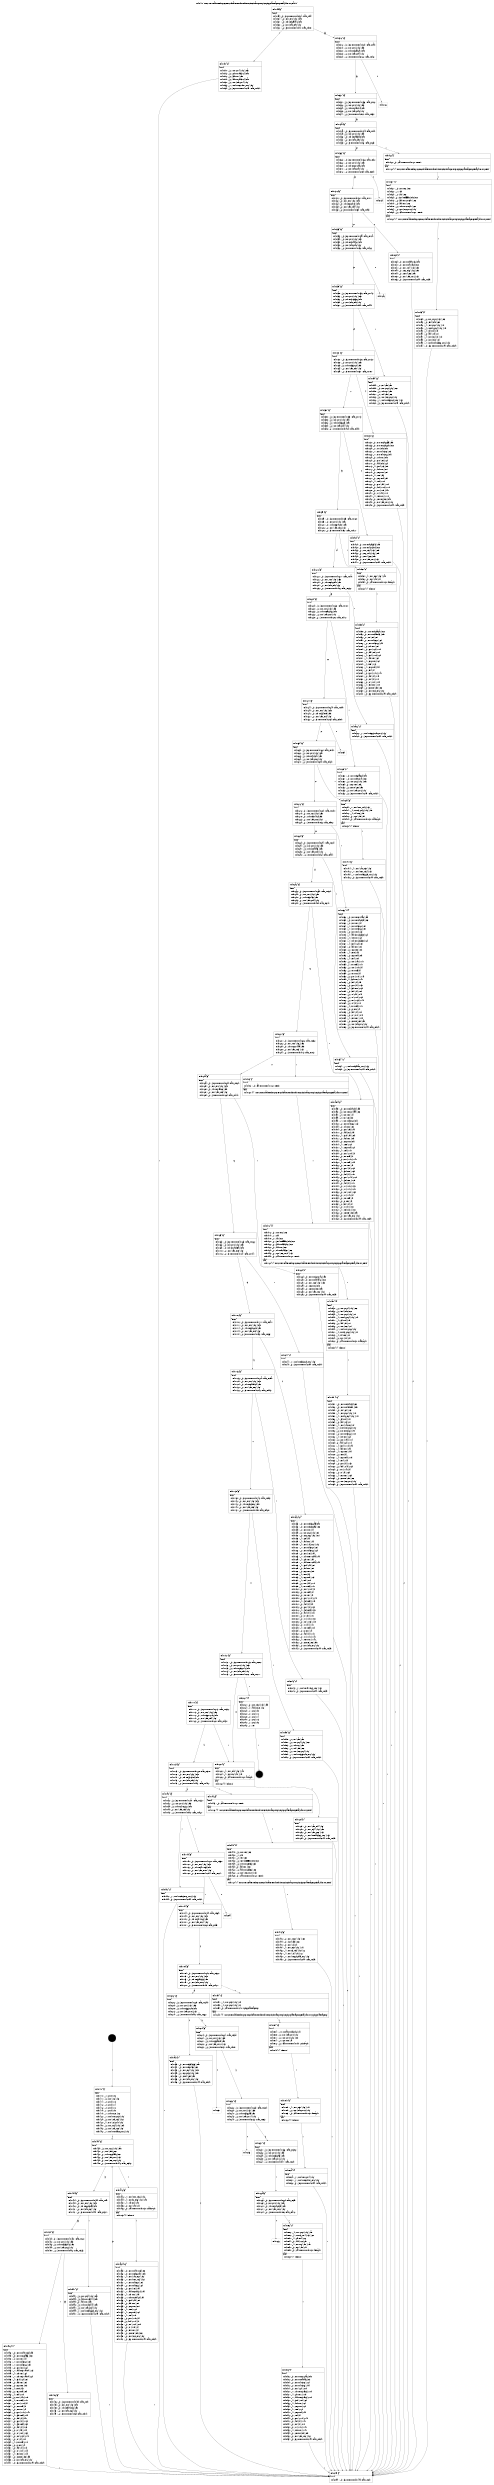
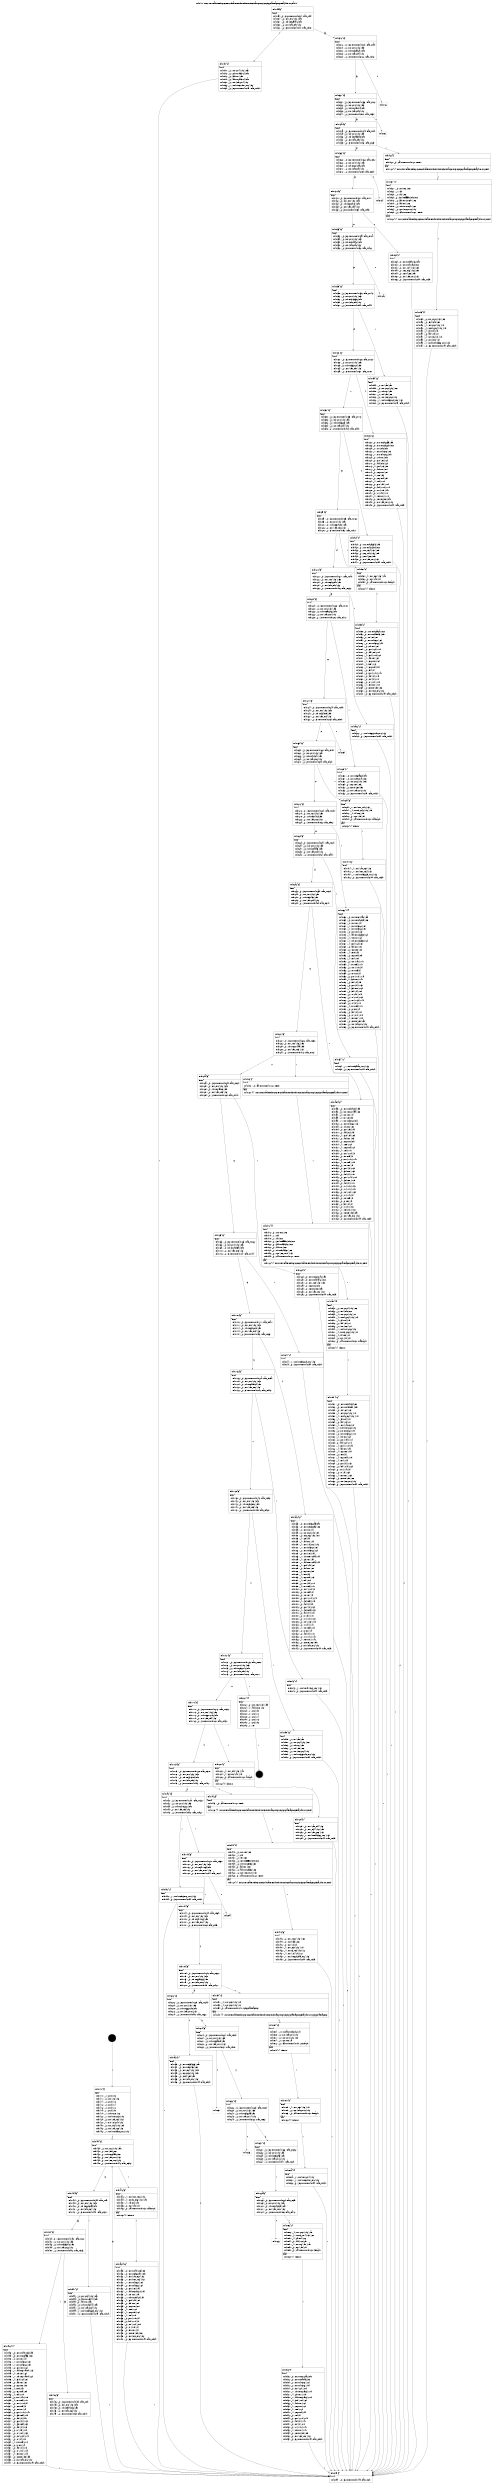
none -> (383, 134)
(233, 1719) -> (224, 1688)
